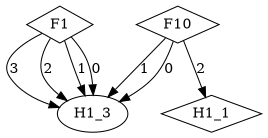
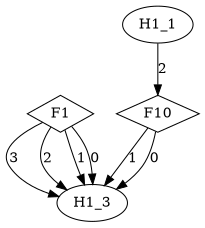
(193, 64) -> (158, 64)
(212, 114) -> (158, 25)
